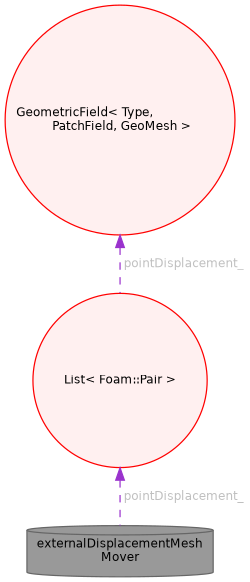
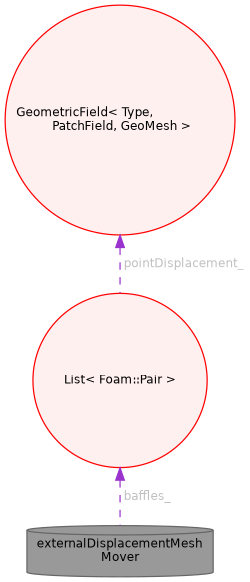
(182, 497) -> (146, 497)
